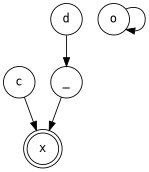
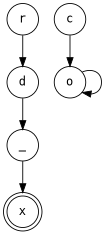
none -> (23, 19)
(29, 110) -> (70, 46)
